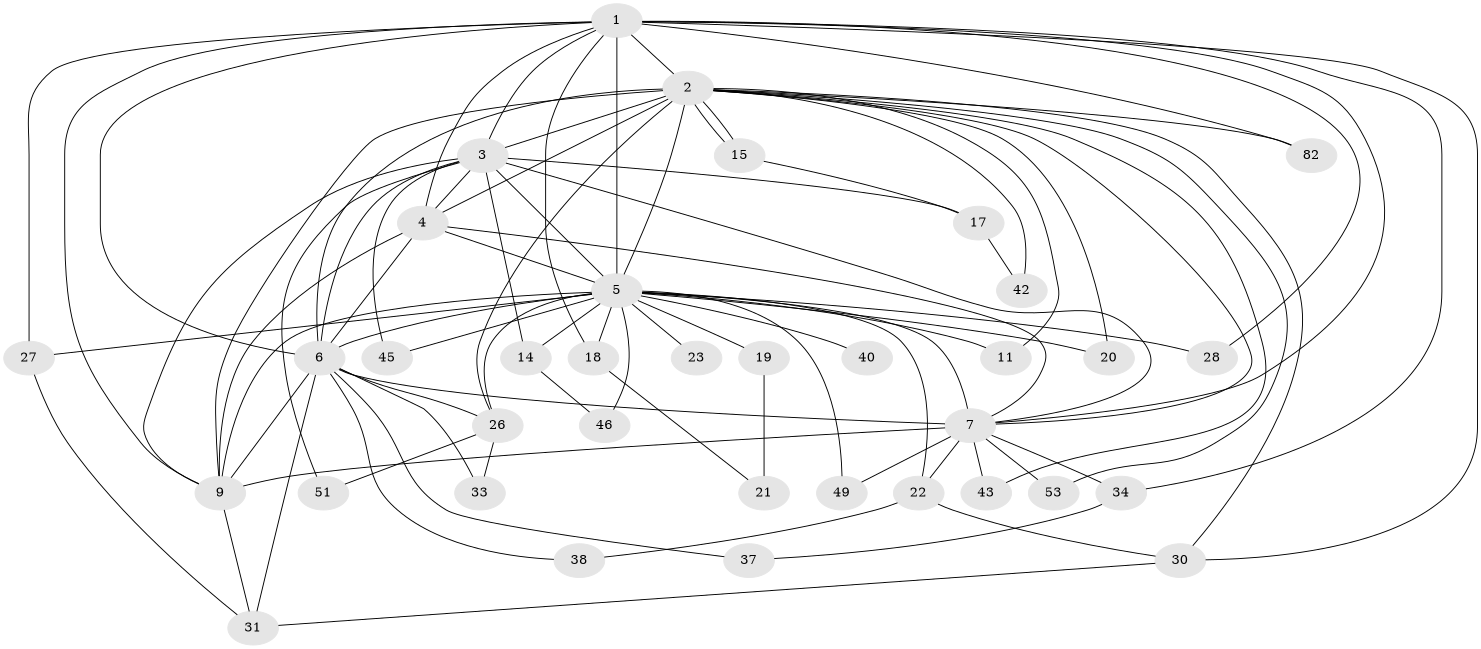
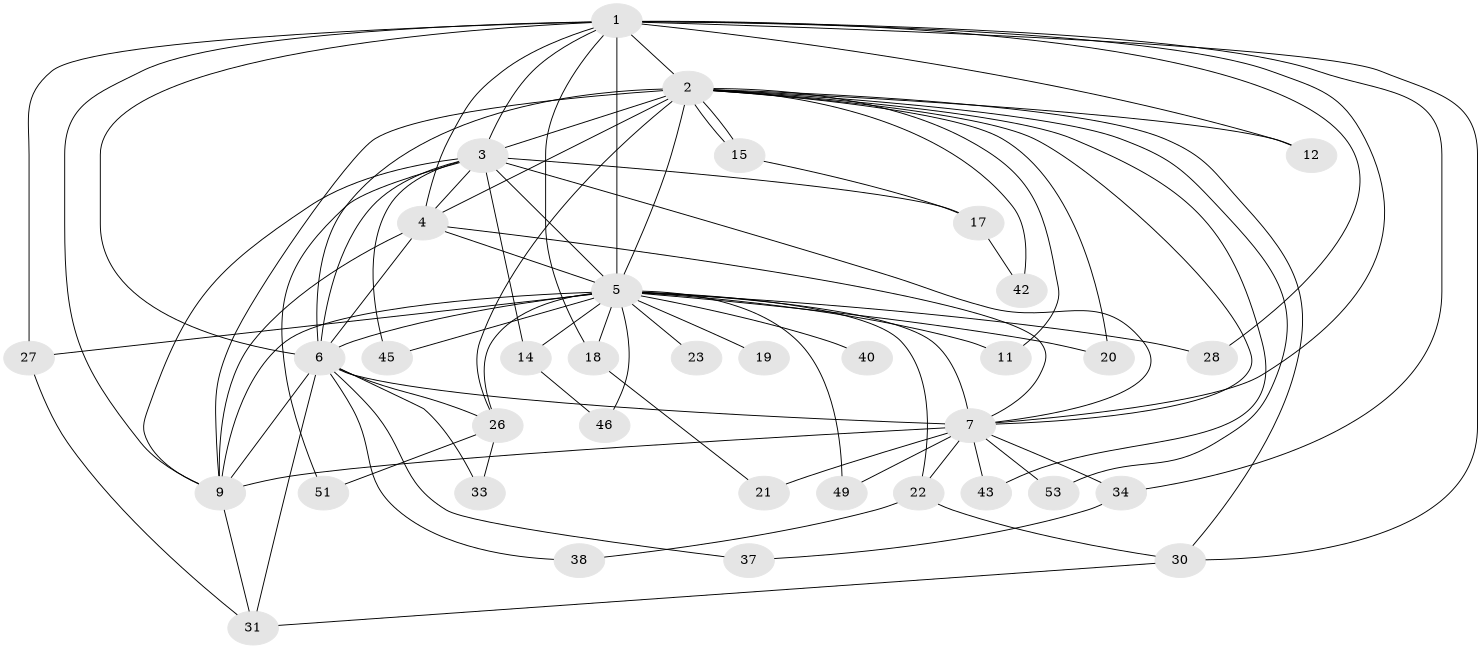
(1312, 156) -> (1312, 156)
(764, 426) -> (866, 458)
